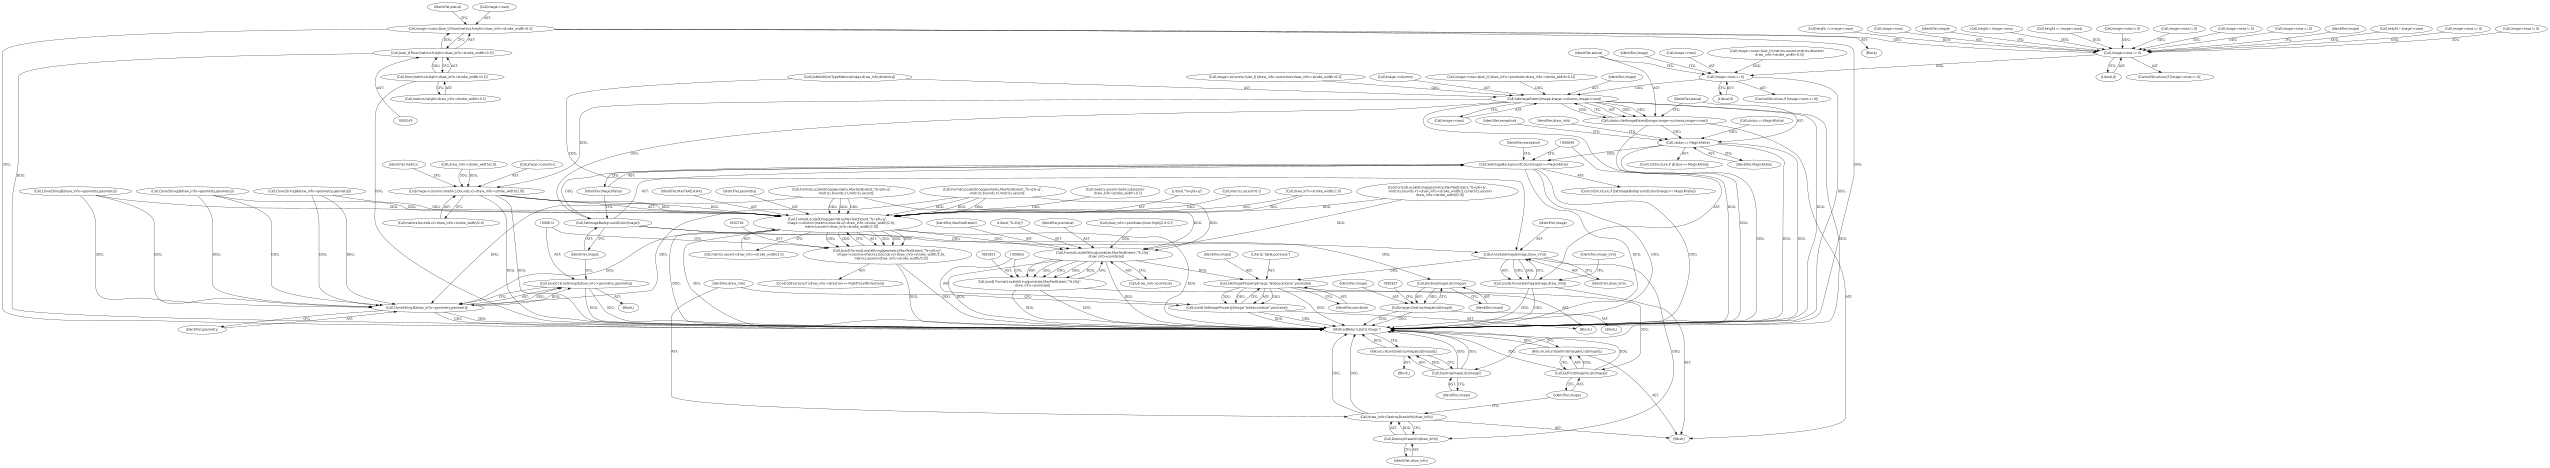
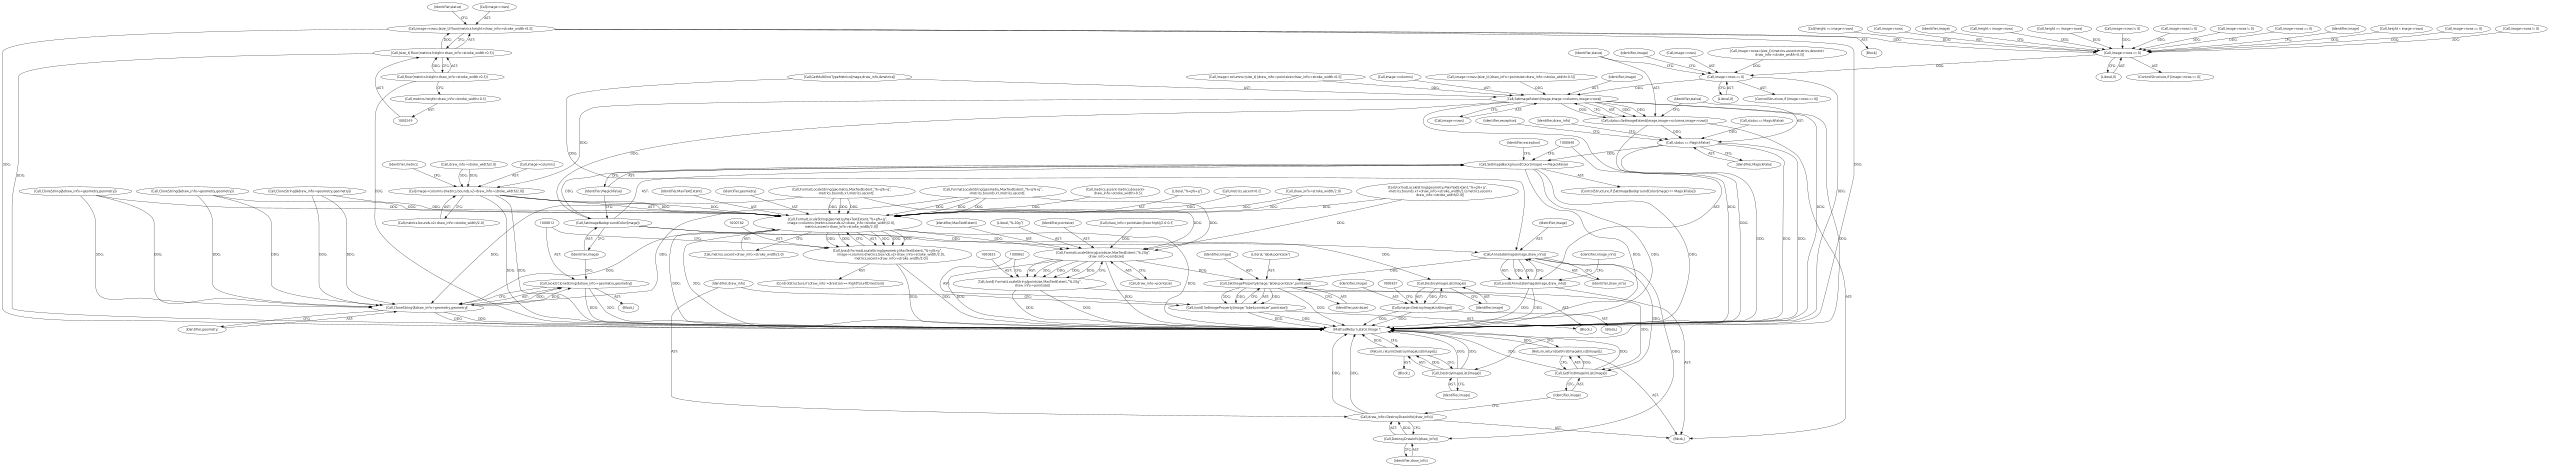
(446, 89) -> (426, 110)
(1675, 165) -> none
none -> (1642, 284)
